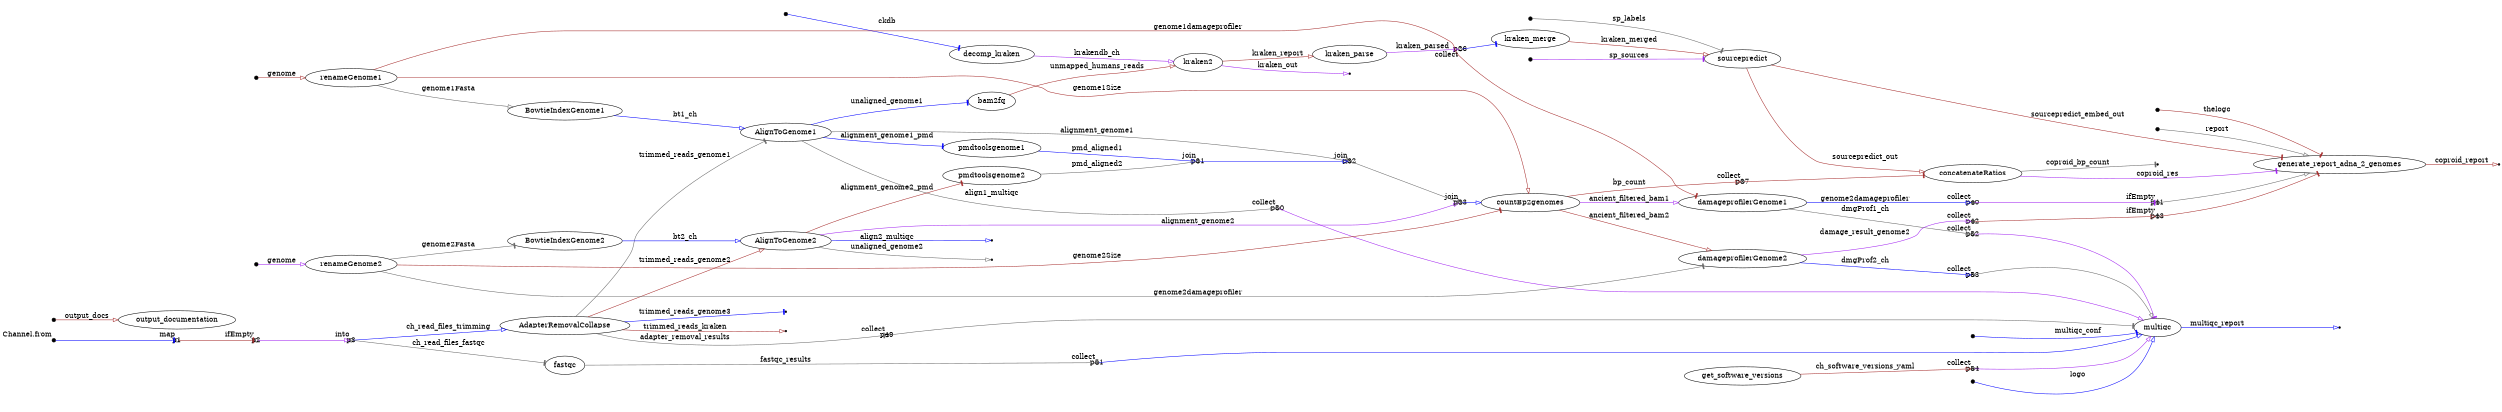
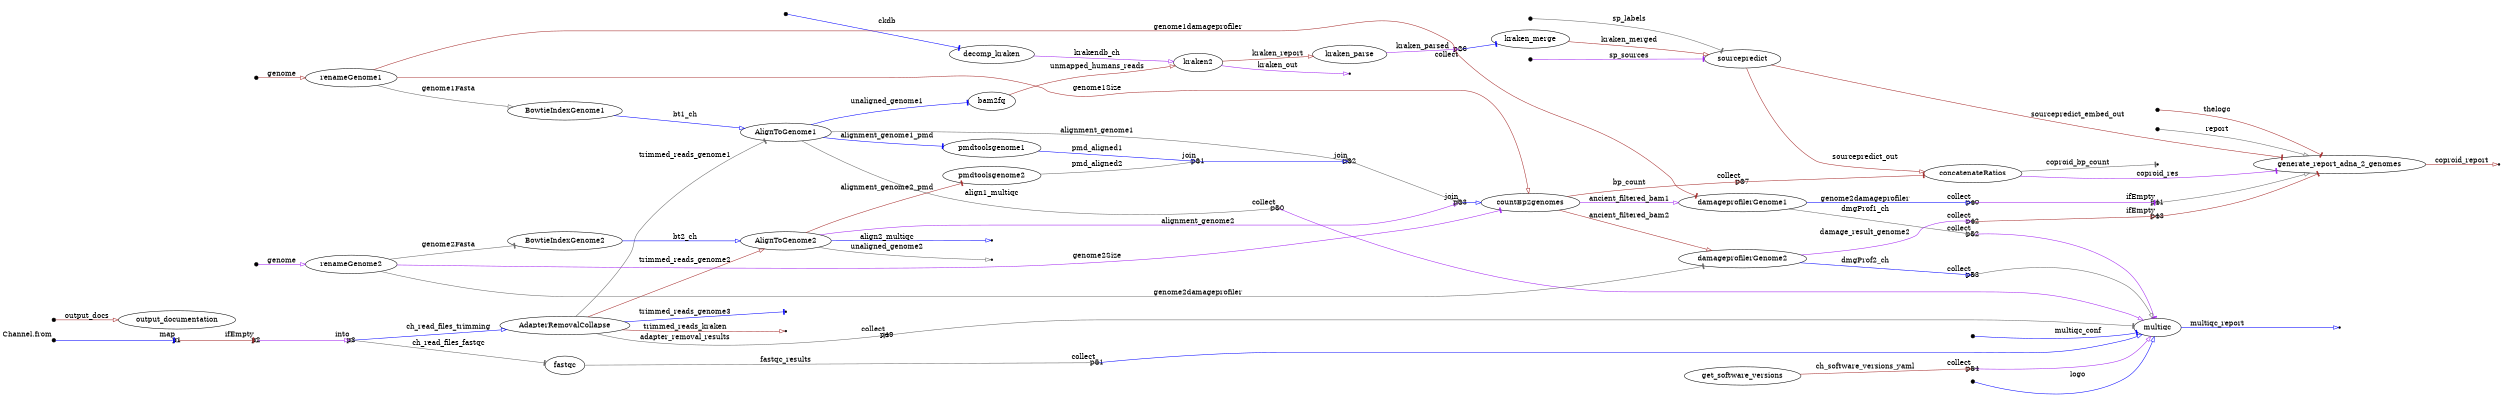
(950, 268) -> (950, 268)
